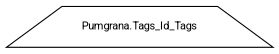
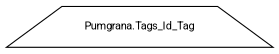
(140, 27) -> (140, 27)
